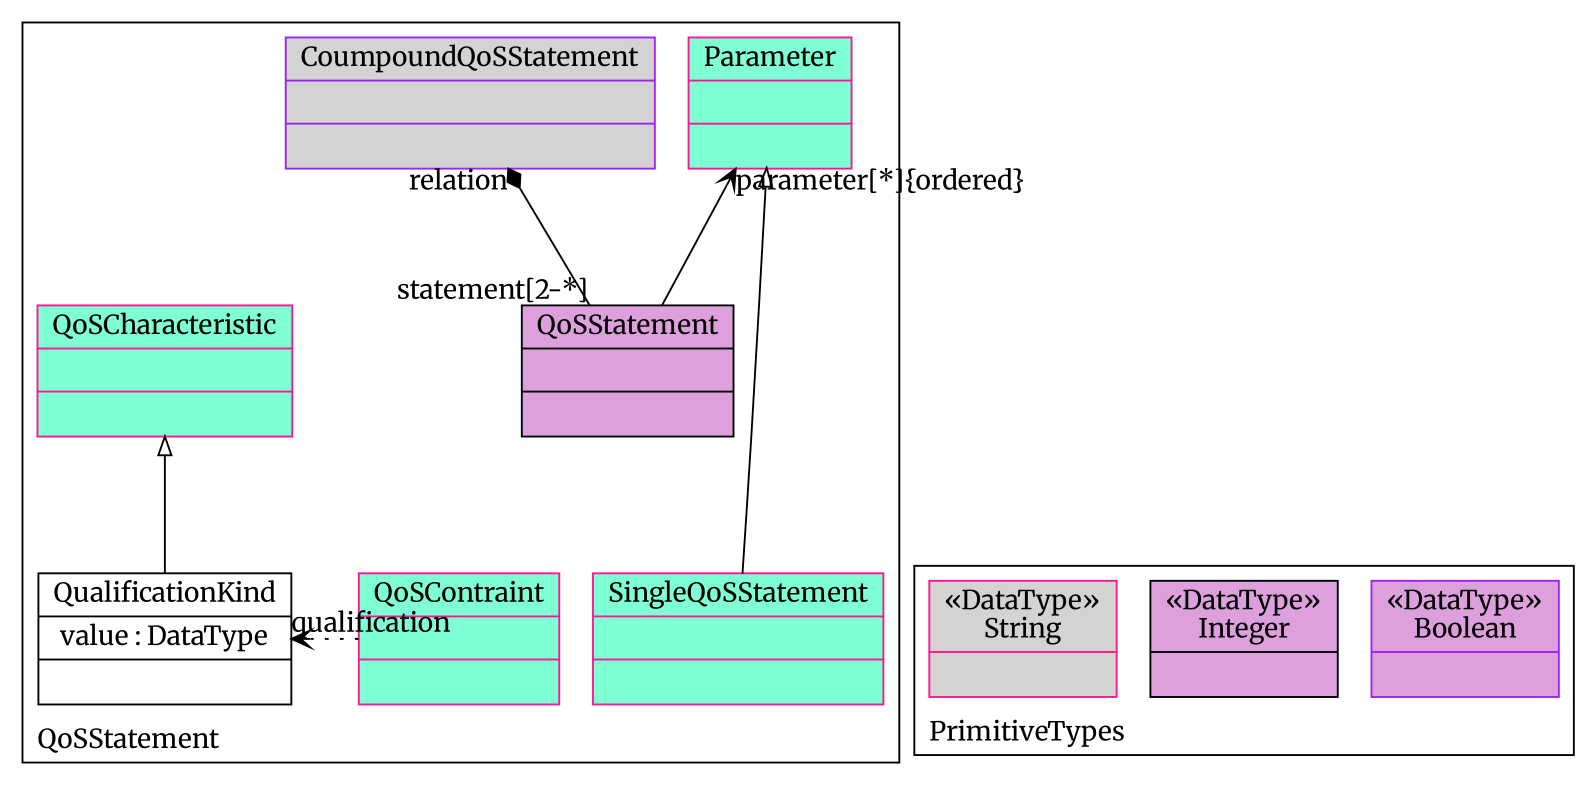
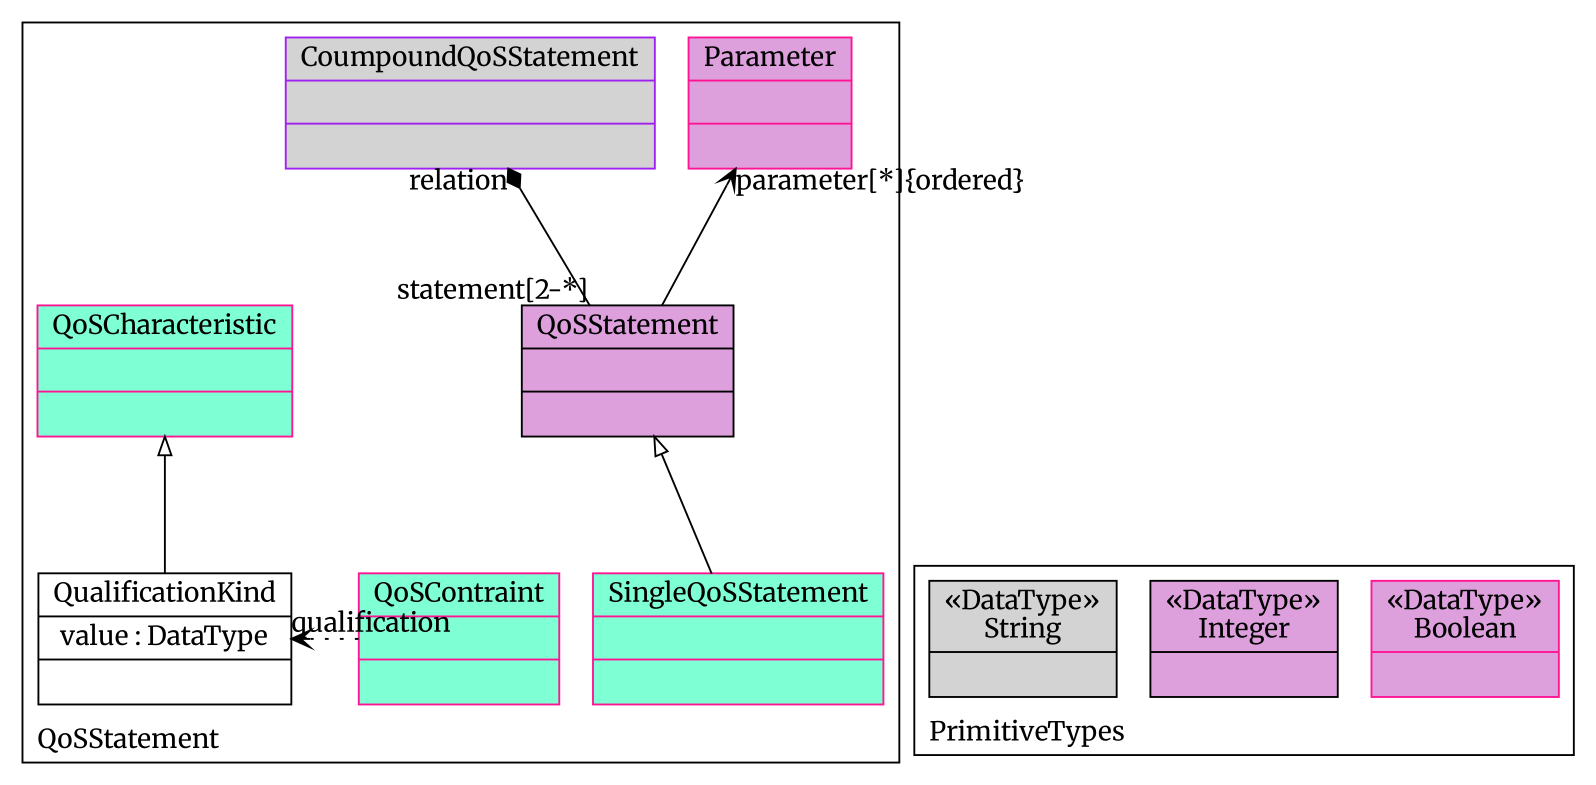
(770, 103) -> (770, 103)
(755, 380) -> (687, 514)
(1023, 639) -> (1023, 639)
(1465, 639) -> (1465, 639)
